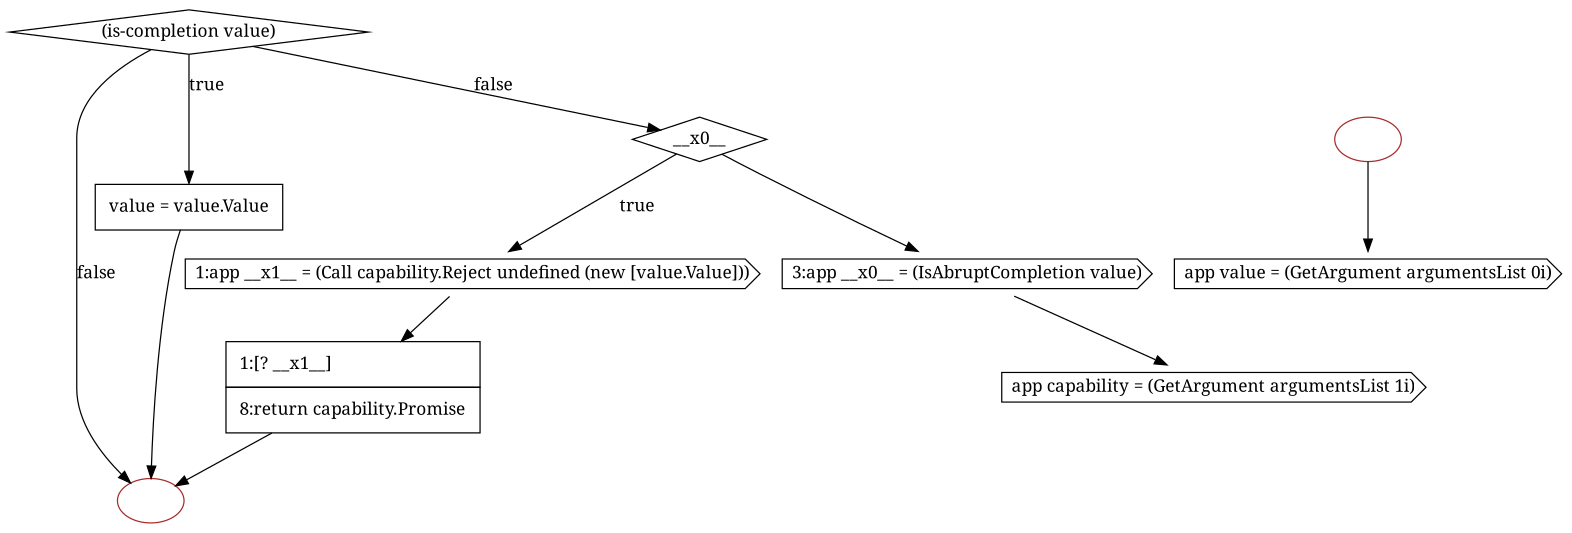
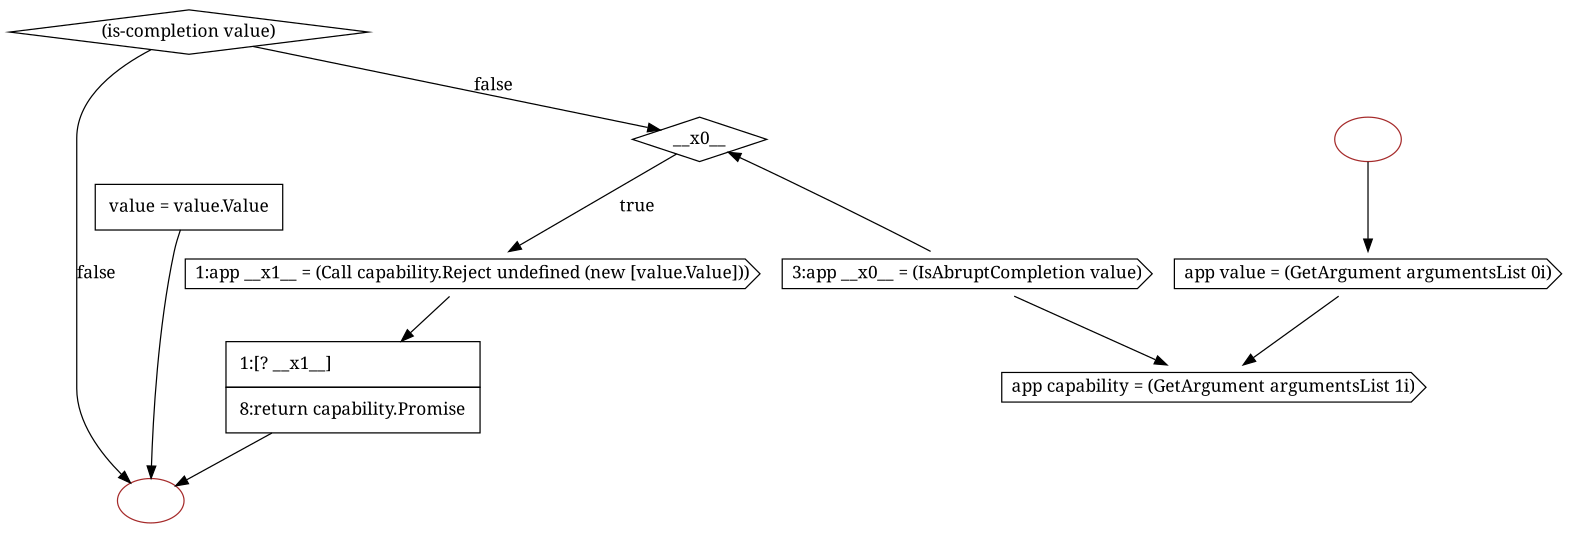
(189, 113) -> none
(814, 201) -> (836, 204)
none -> (1296, 327)
